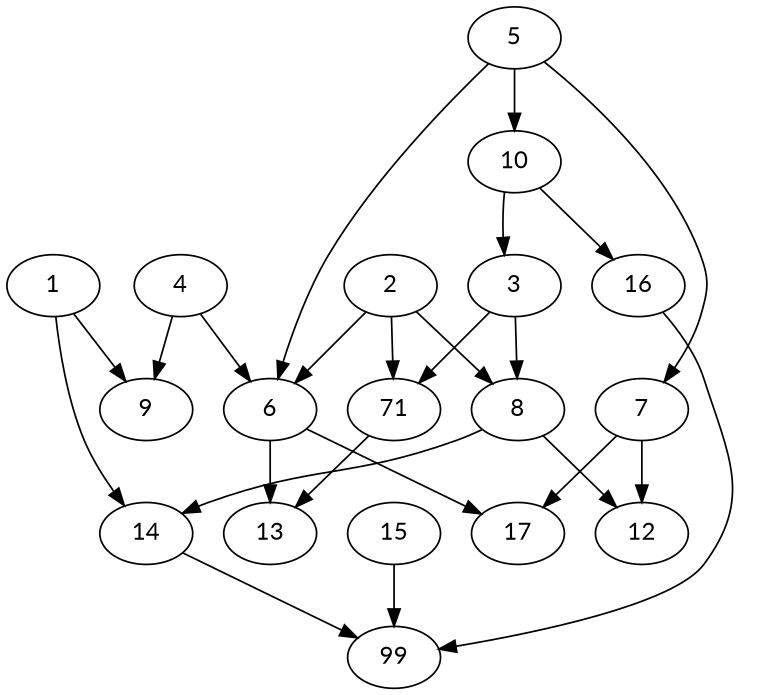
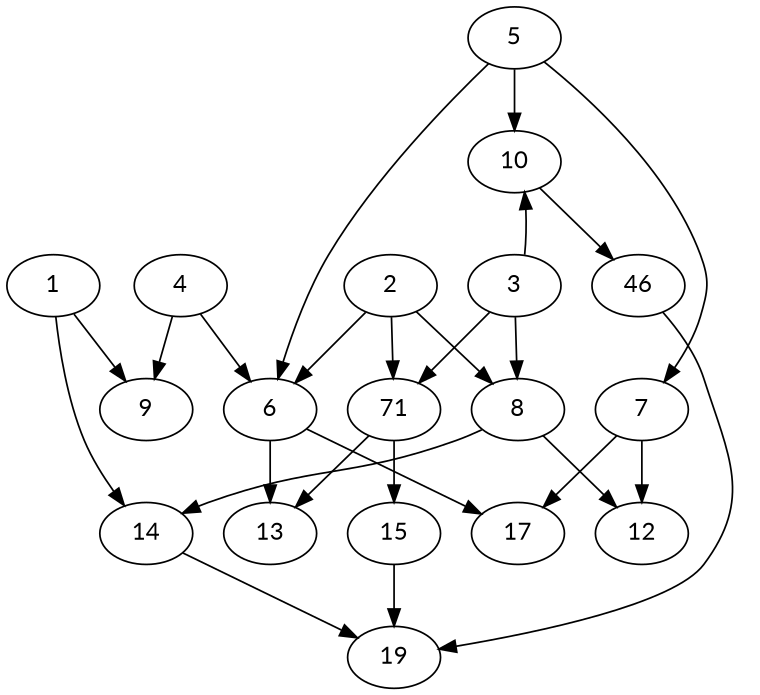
(503, 215) -> (526, 232)
(638, 286) -> (638, 286)
none -> (394, 463)
(394, 657) -> (394, 657)
